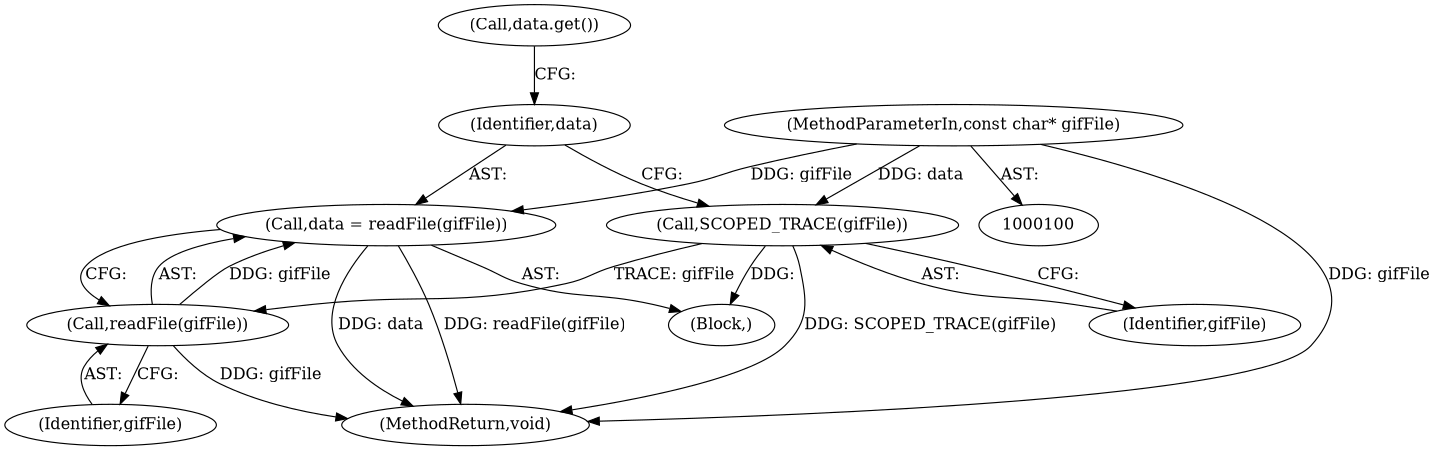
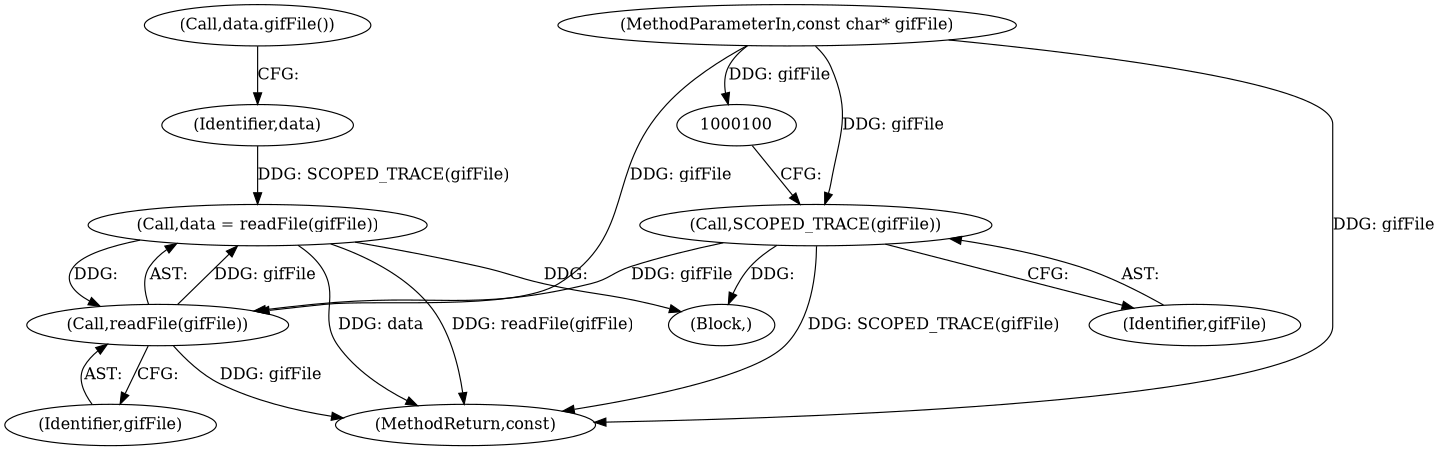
(534, 25) -> (258, 25)
(491, 175) -> (384, 175)
(921, 175) -> (893, 125)
(1023, 175) -> (780, 75)
(629, 179) -> (772, 171)
(691, 183) -> (567, 277)
(109, 275) -> (99, 275)
(544, 275) -> (568, 275)
(675, 275) -> (682, 275)
(466, 425) -> (466, 425)
